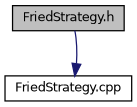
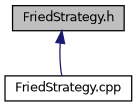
(77, 47) -> (60, 60)
